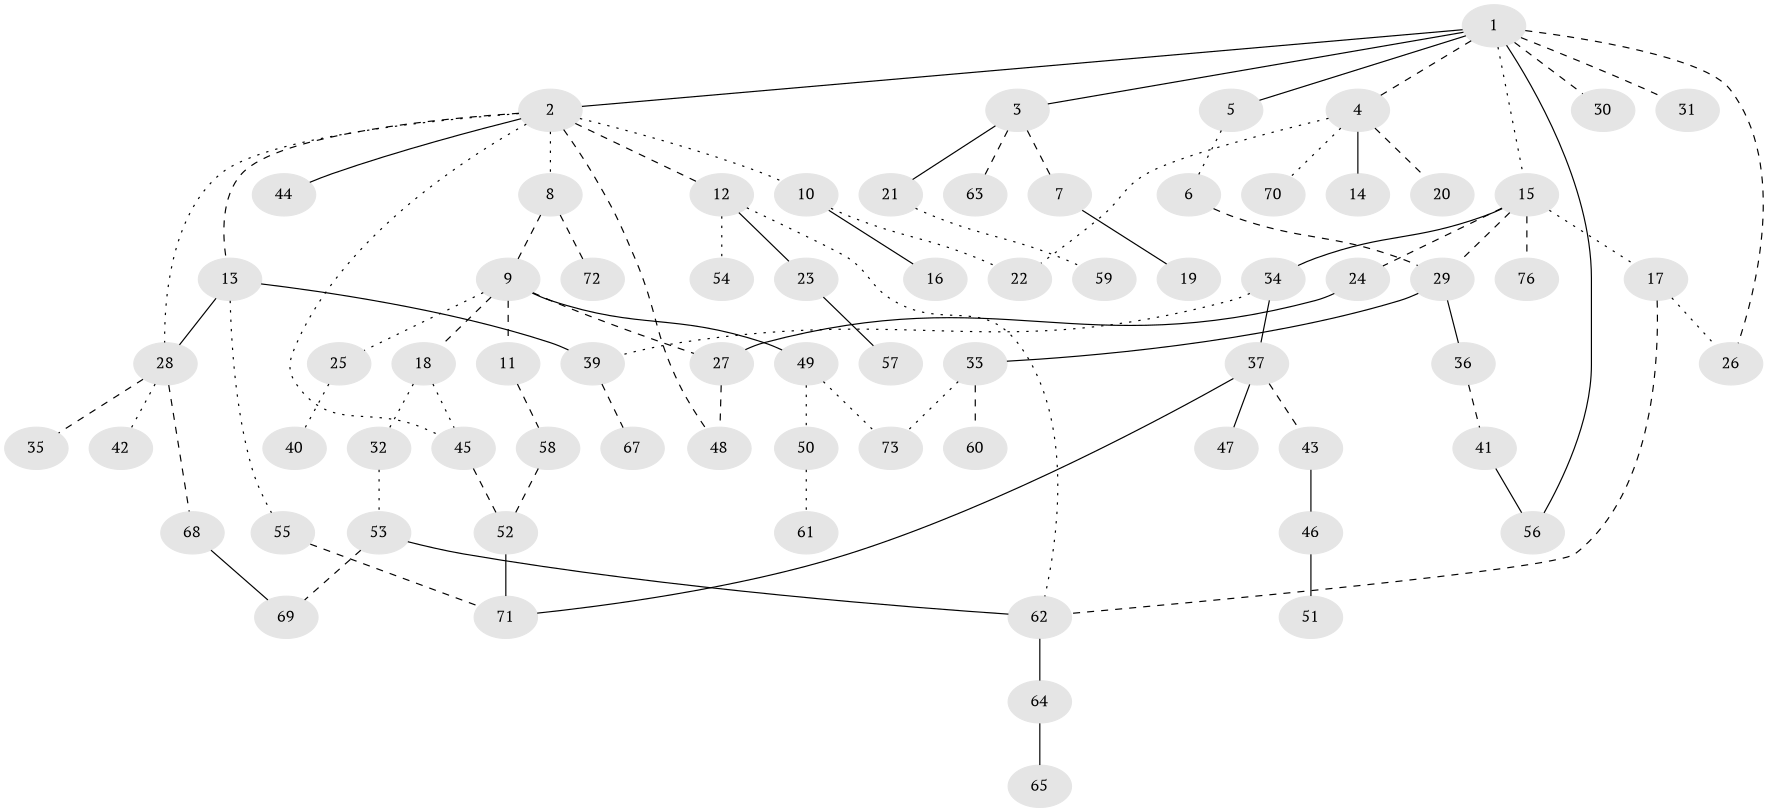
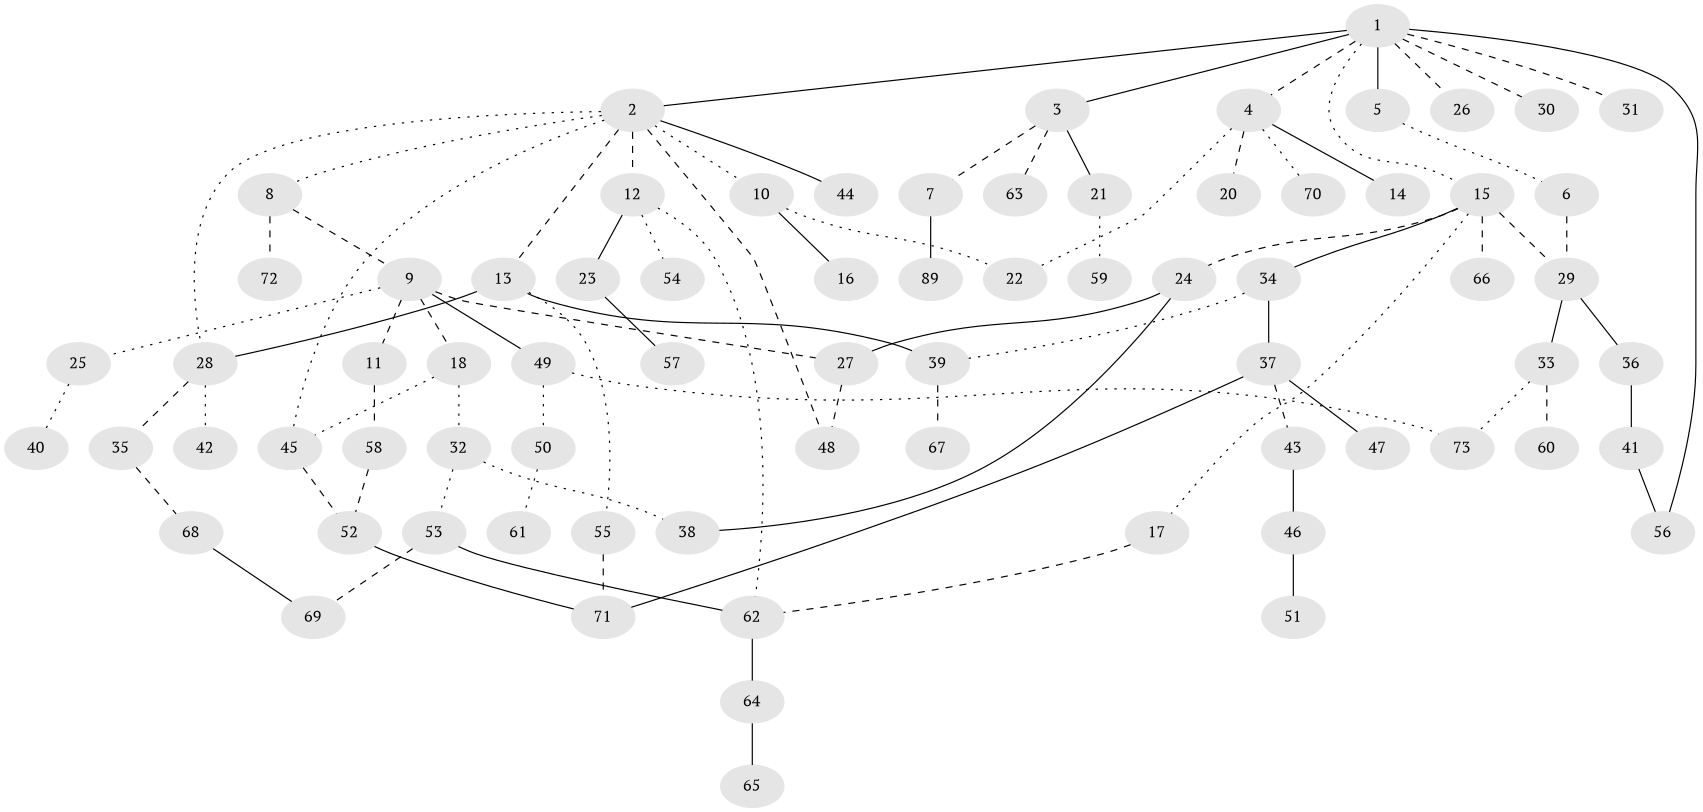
(1189, 279) -> (931, 279)
(1527, 279) -> (1482, 279)
(1694, 322) -> none
(1474, 406) -> (1631, 406)
(179, 448) -> (156, 491)
none -> (688, 533)
